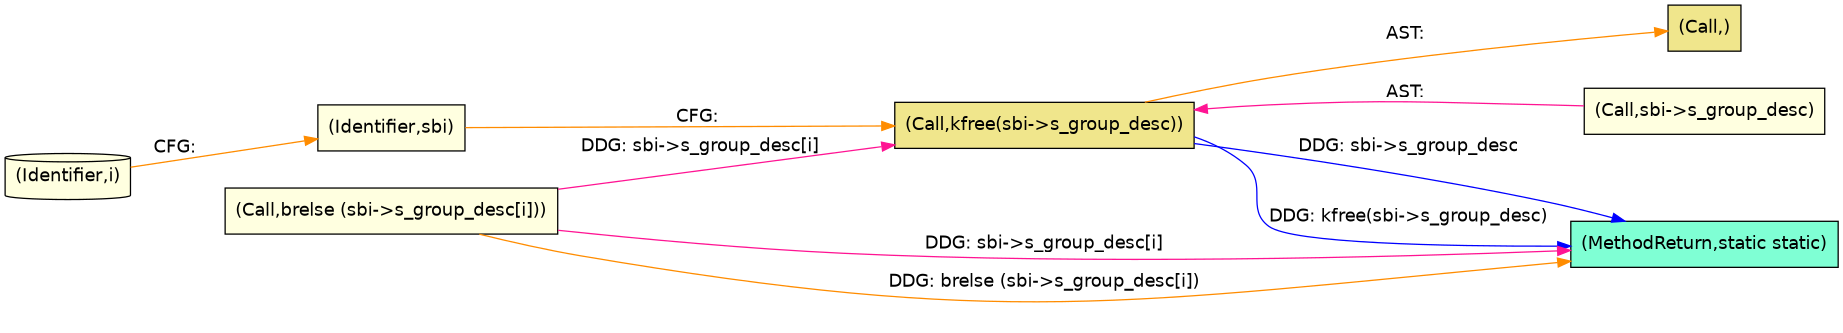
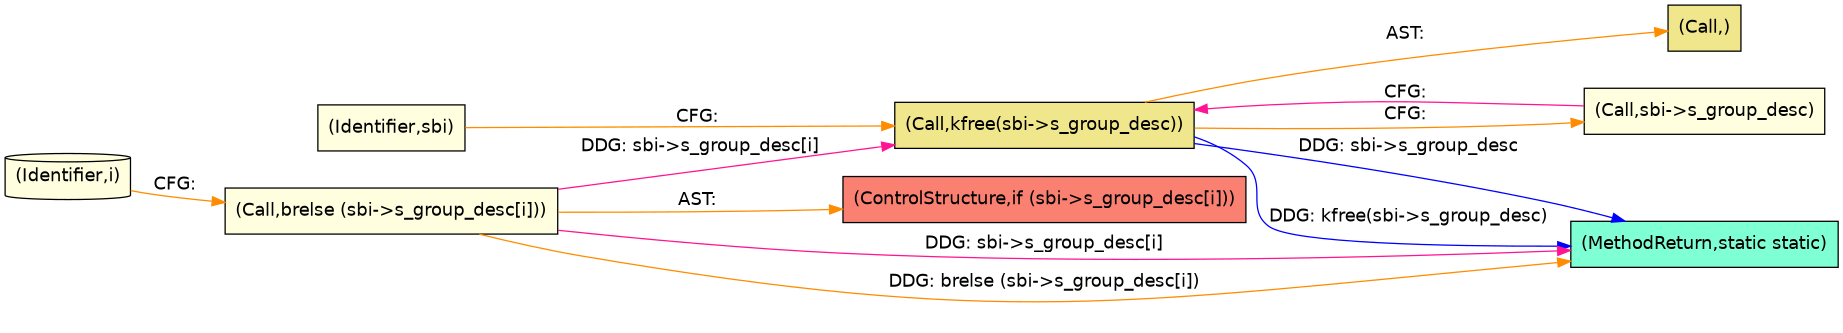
(1408, 93) -> (1408, 93)
none -> (1383, 128)
(218, 154) -> (171, 197)
none -> (1044, 200)
